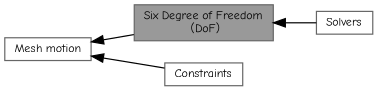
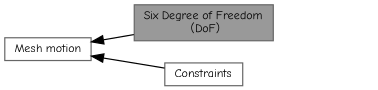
(345, 23) -> none
